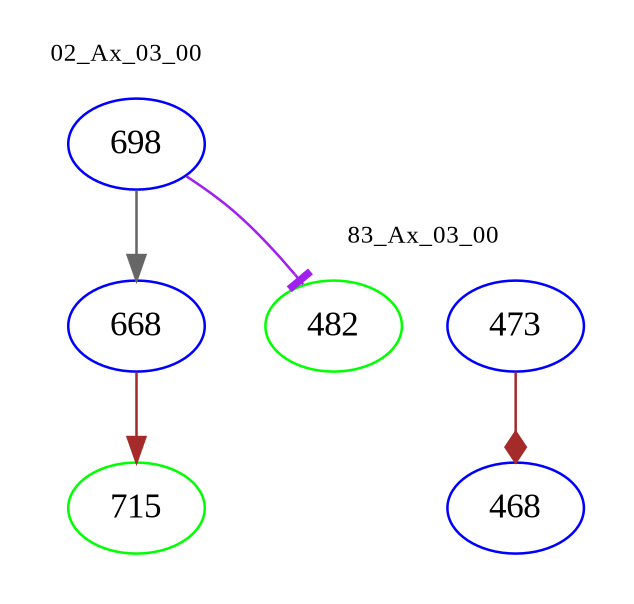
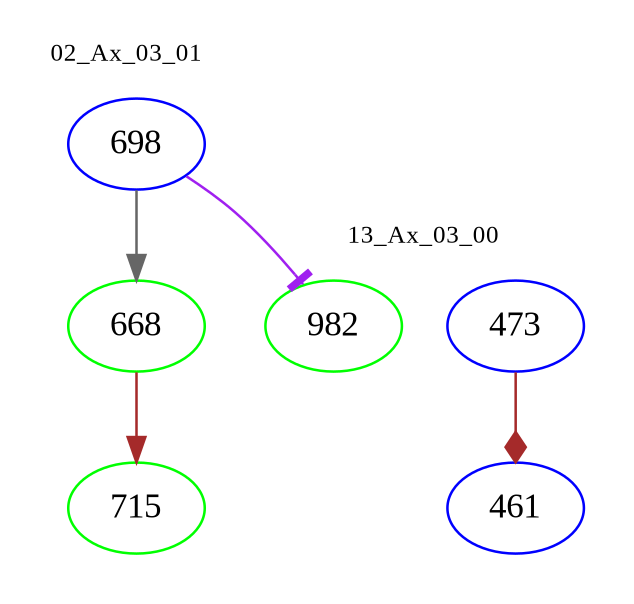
(128, 54) -> (128, 54)
(425, 236) -> (425, 236)
(136, 326) -> (136, 326)
(334, 326) -> (334, 326)
(516, 508) -> (516, 508)
